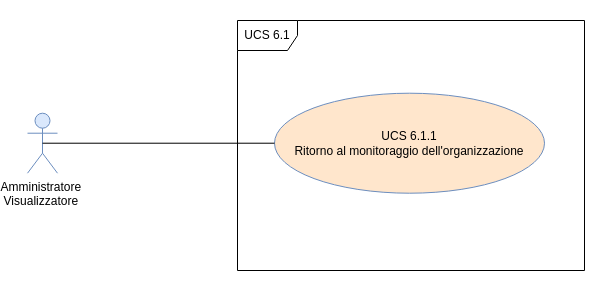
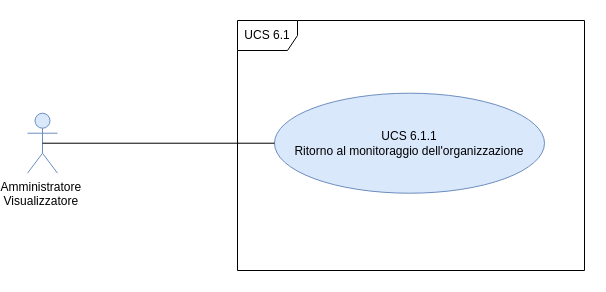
(410, 143) -> (410, 143)
